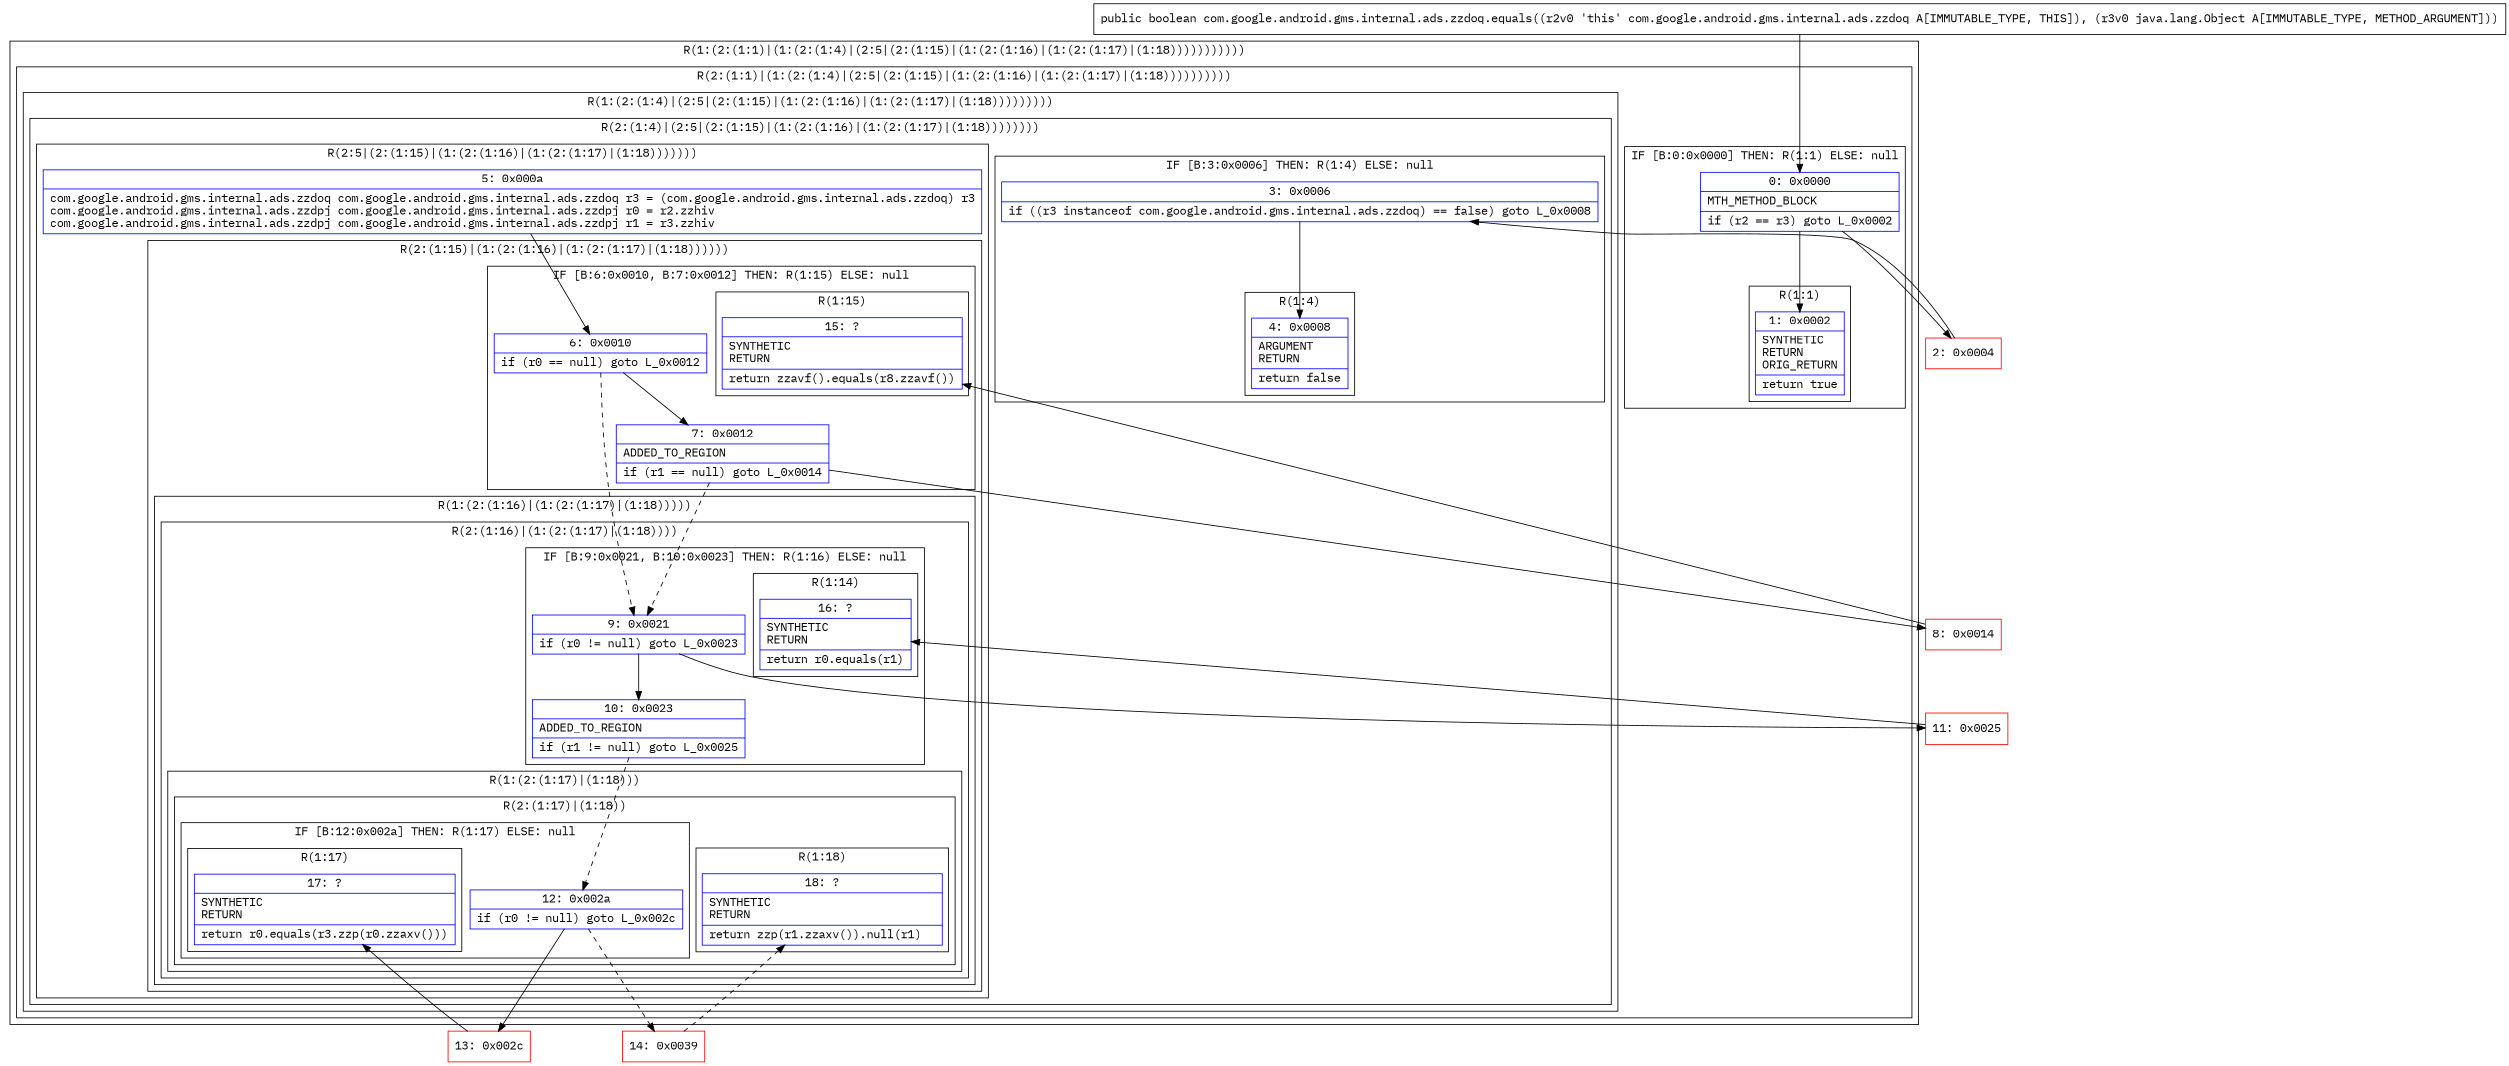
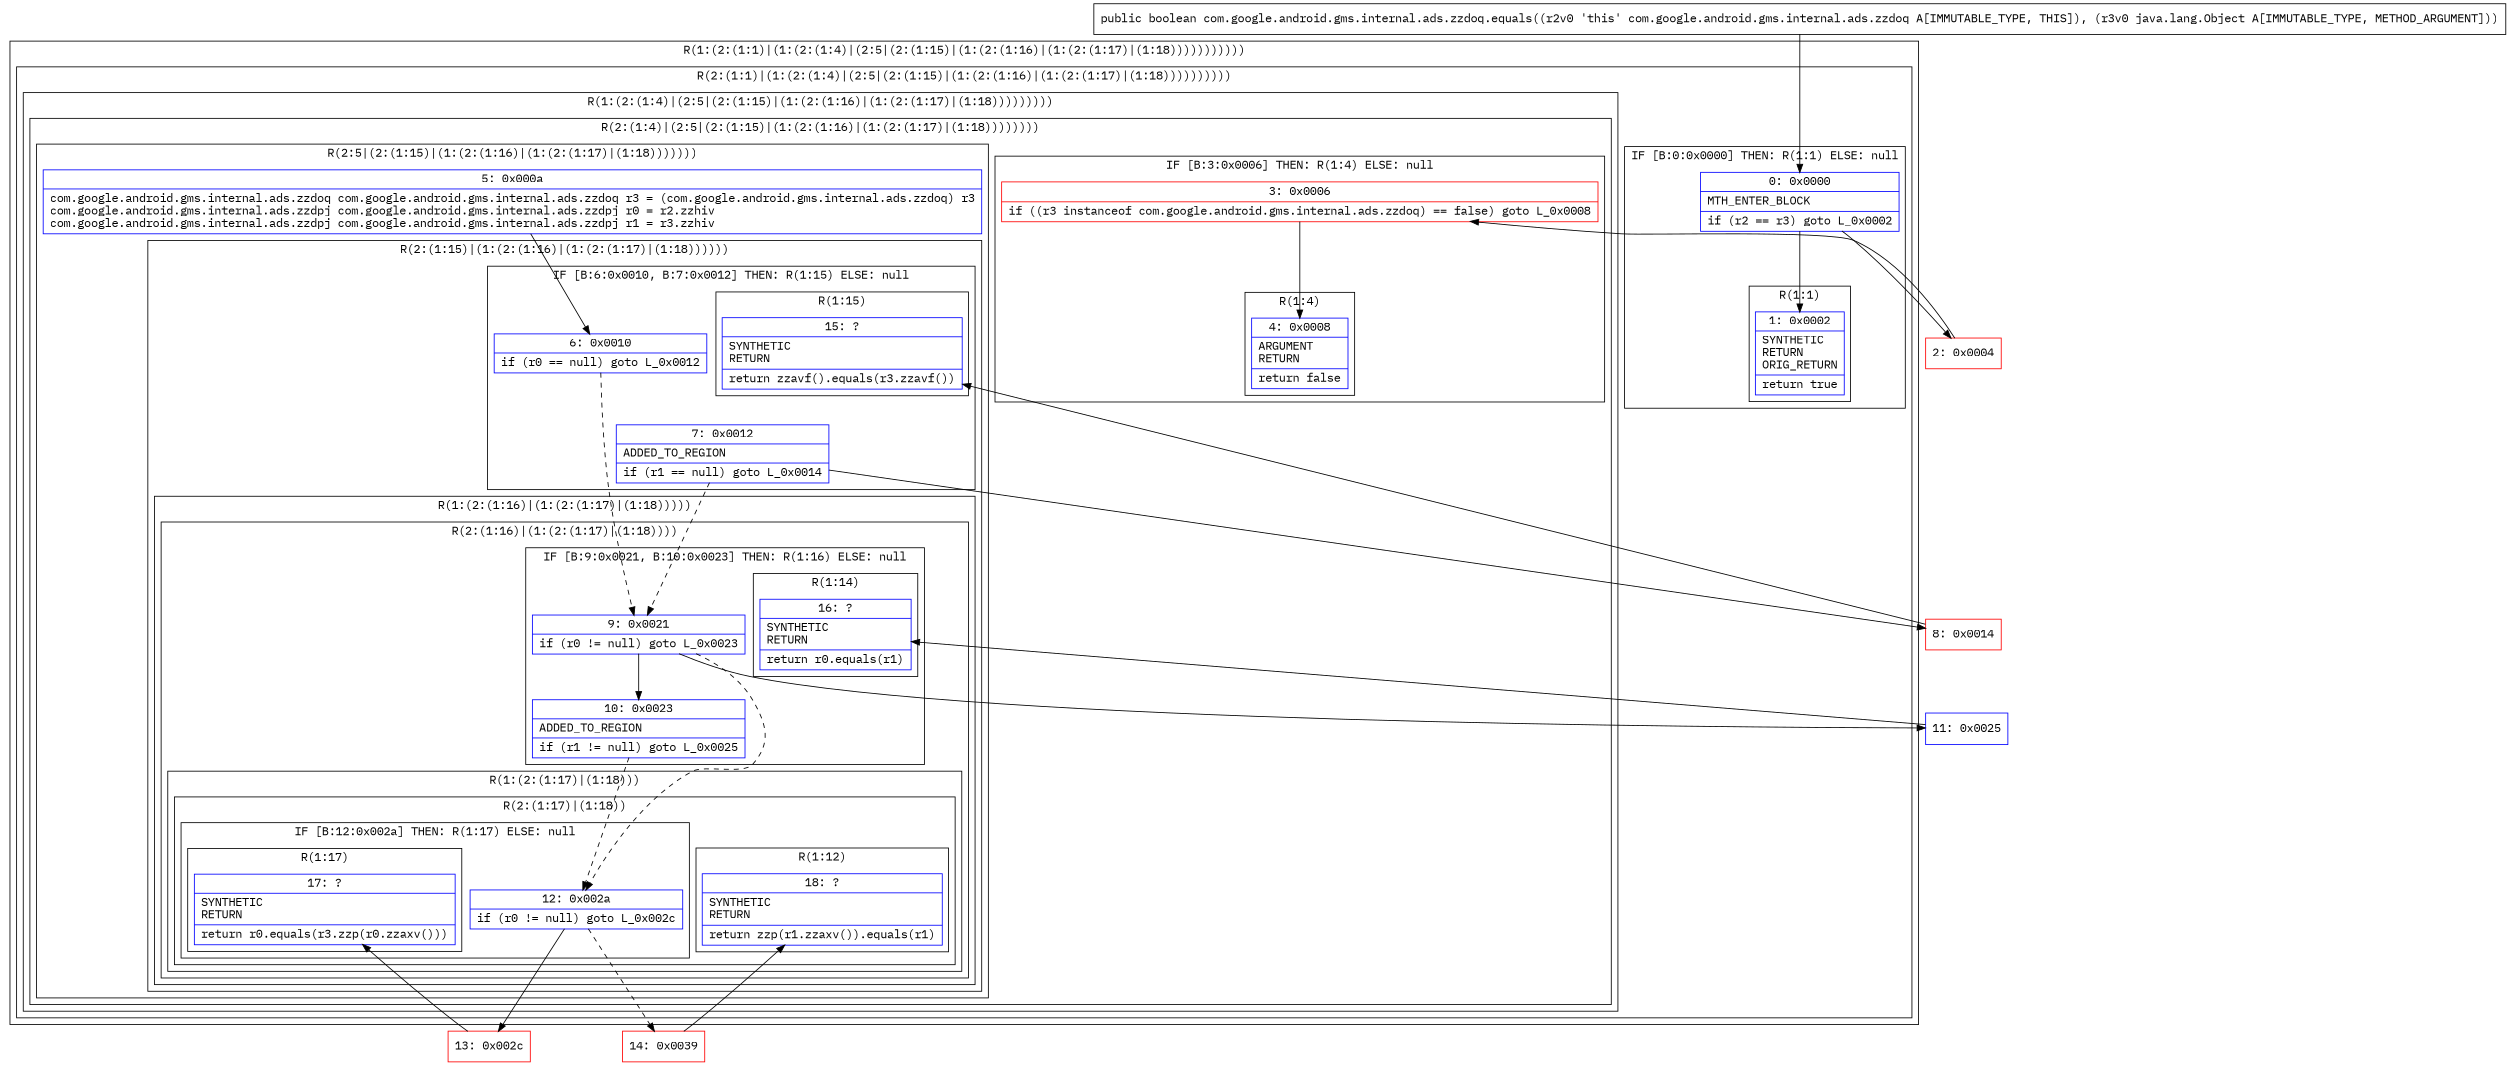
(1762, 201) -> (1759, 201)
(1300, 202) -> (1300, 202)
(842, 379) -> (842, 379)
(652, 396) -> none
(1967, 729) -> (1967, 729)
none -> (684, 776)
(822, 858) -> (822, 858)
(815, 935) -> (822, 935)
(732, 992) -> (732, 992)
